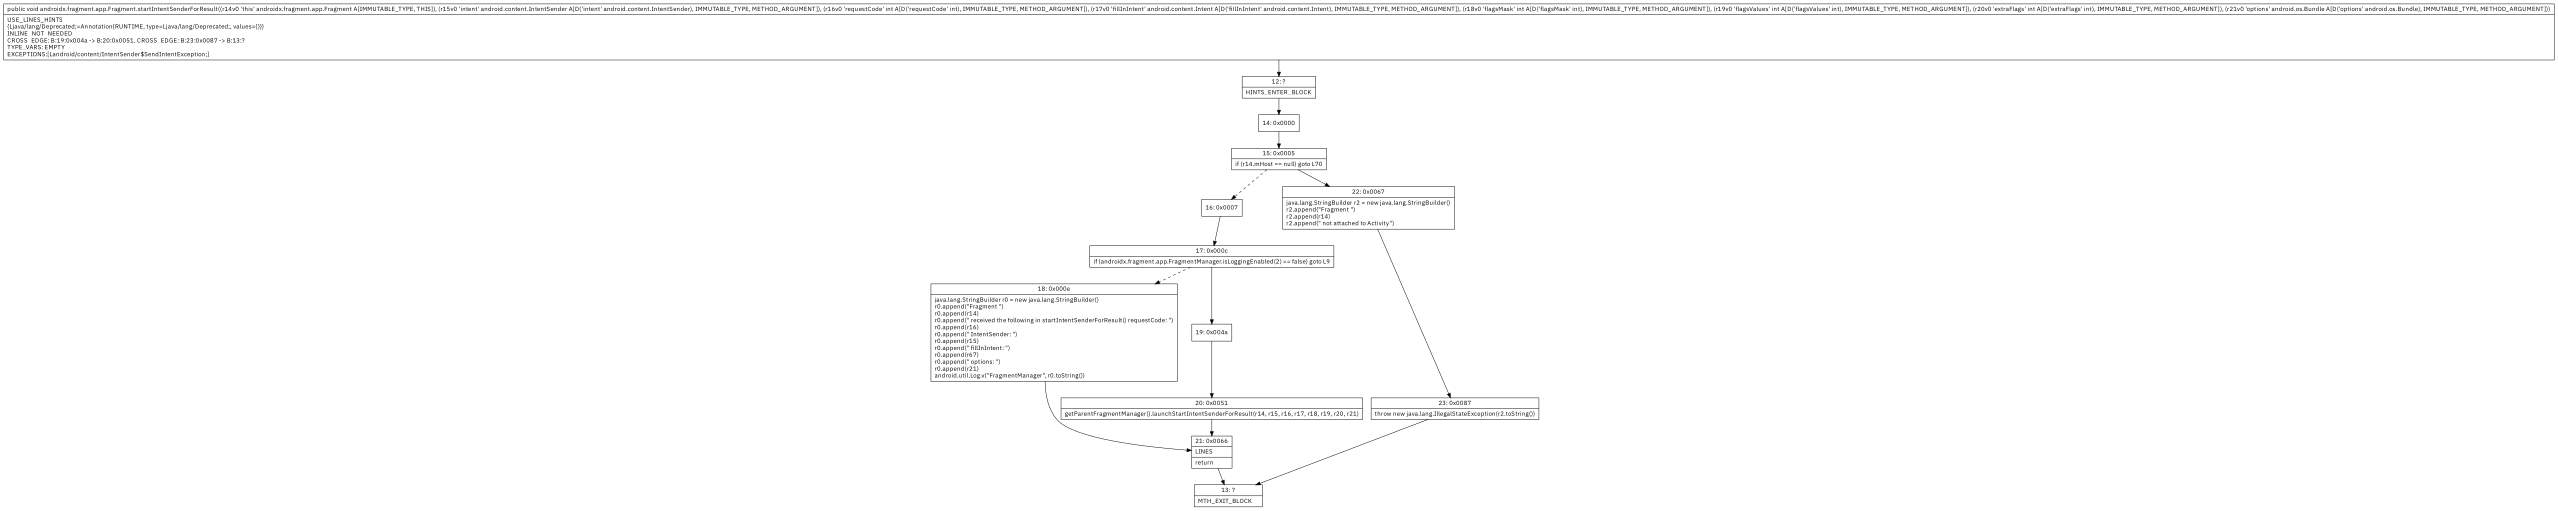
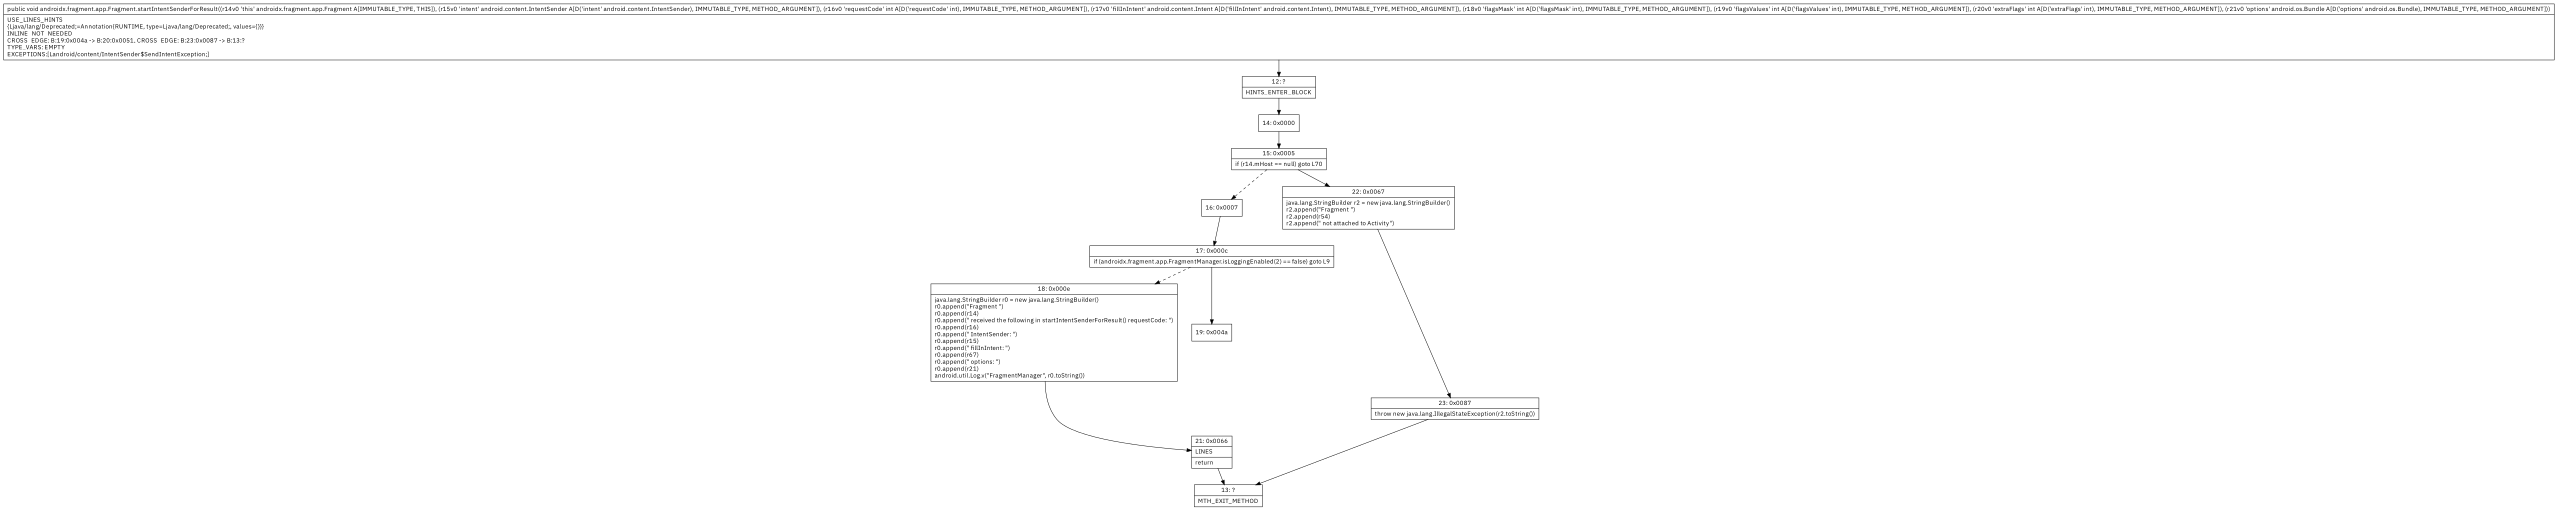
(1309, 217) -> (1309, 217)
(1212, 409) -> none
(1225, 501) -> (1228, 501)
